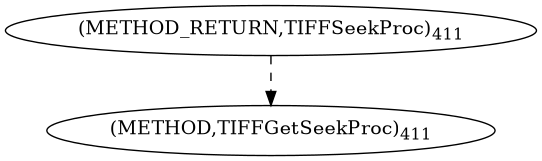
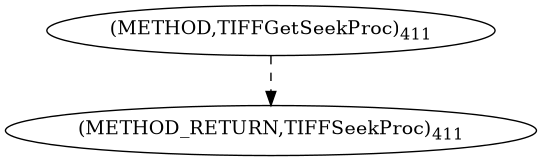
(271, 74) -> (271, 74)
